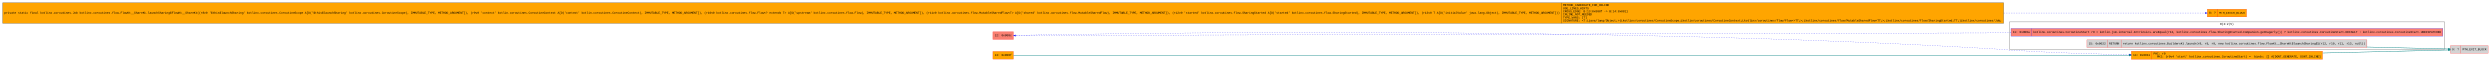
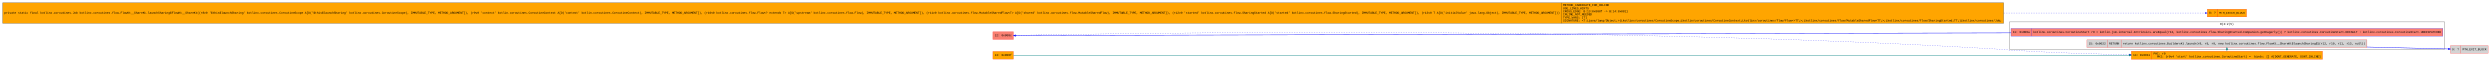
(1439, 34) -> (1439, 34)
(2408, 48) -> (2408, 48)
(2386, 52) -> (2227, 51)
